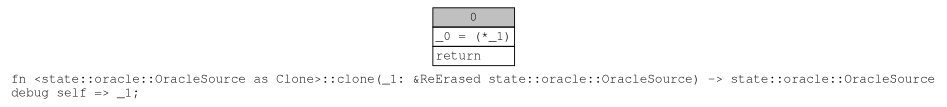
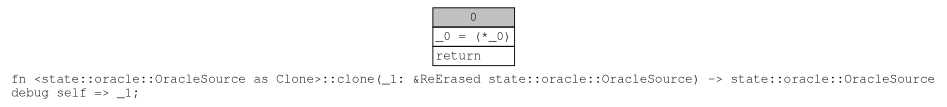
(474, 36) -> (474, 36)
